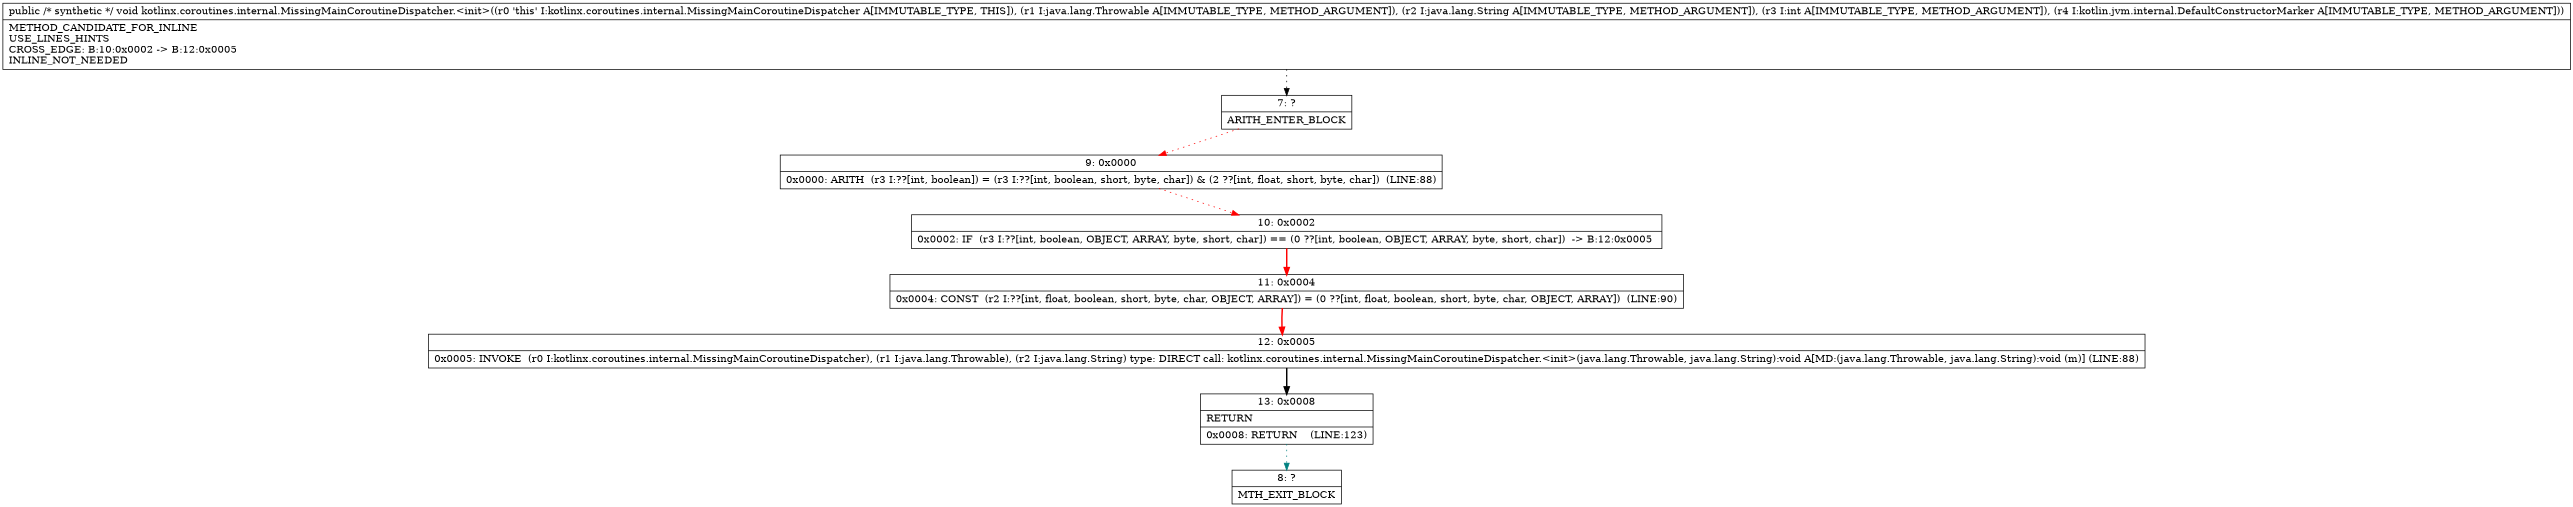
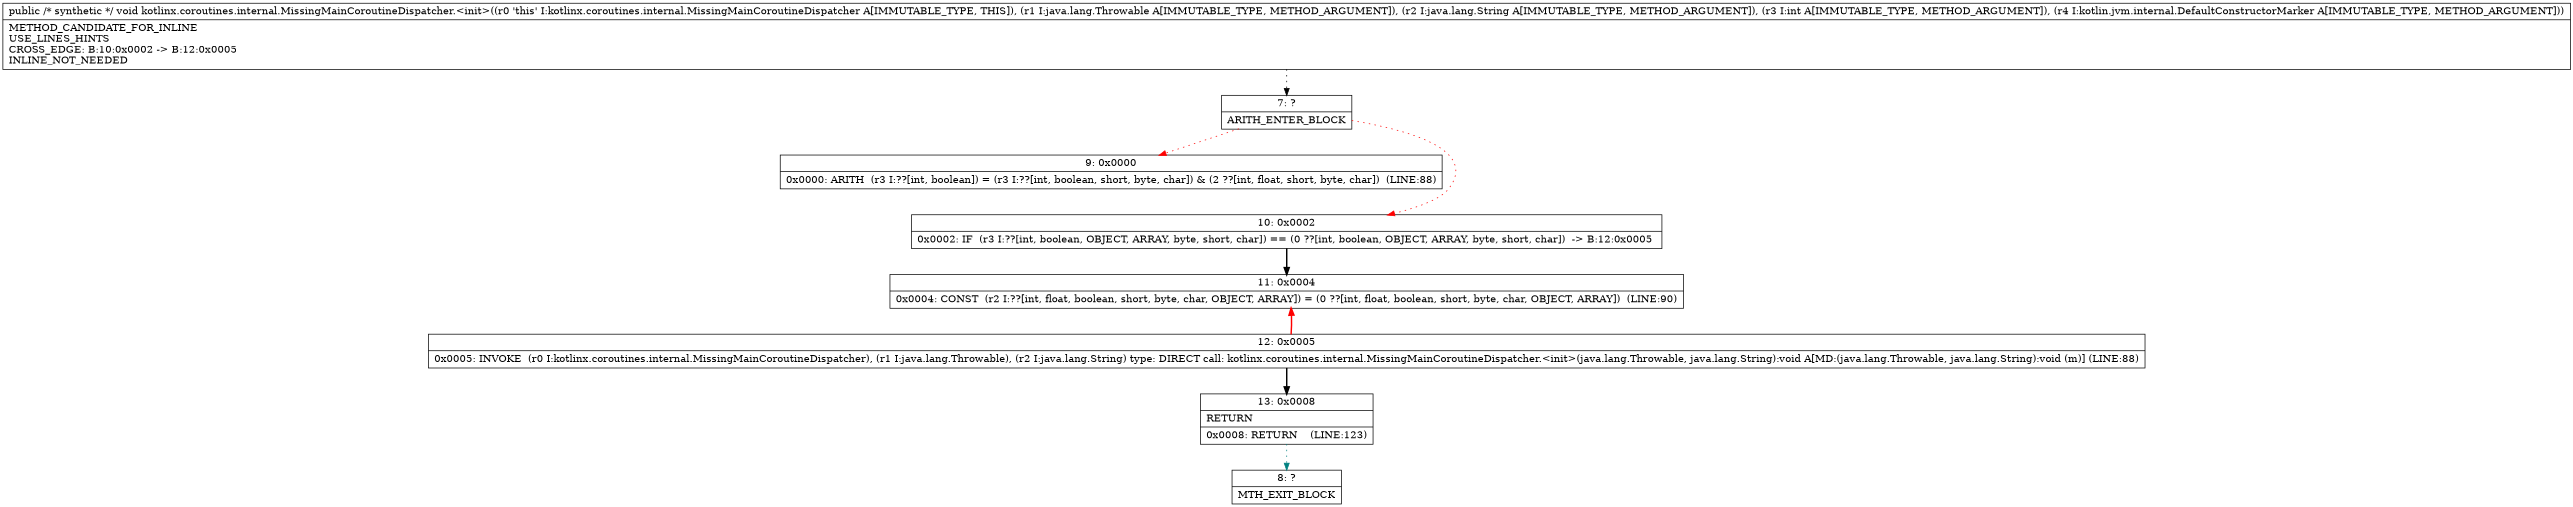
(1196, 201) -> (1446, 153)
(1287, 258) -> (1287, 258)
(1282, 318) -> (1292, 325)
